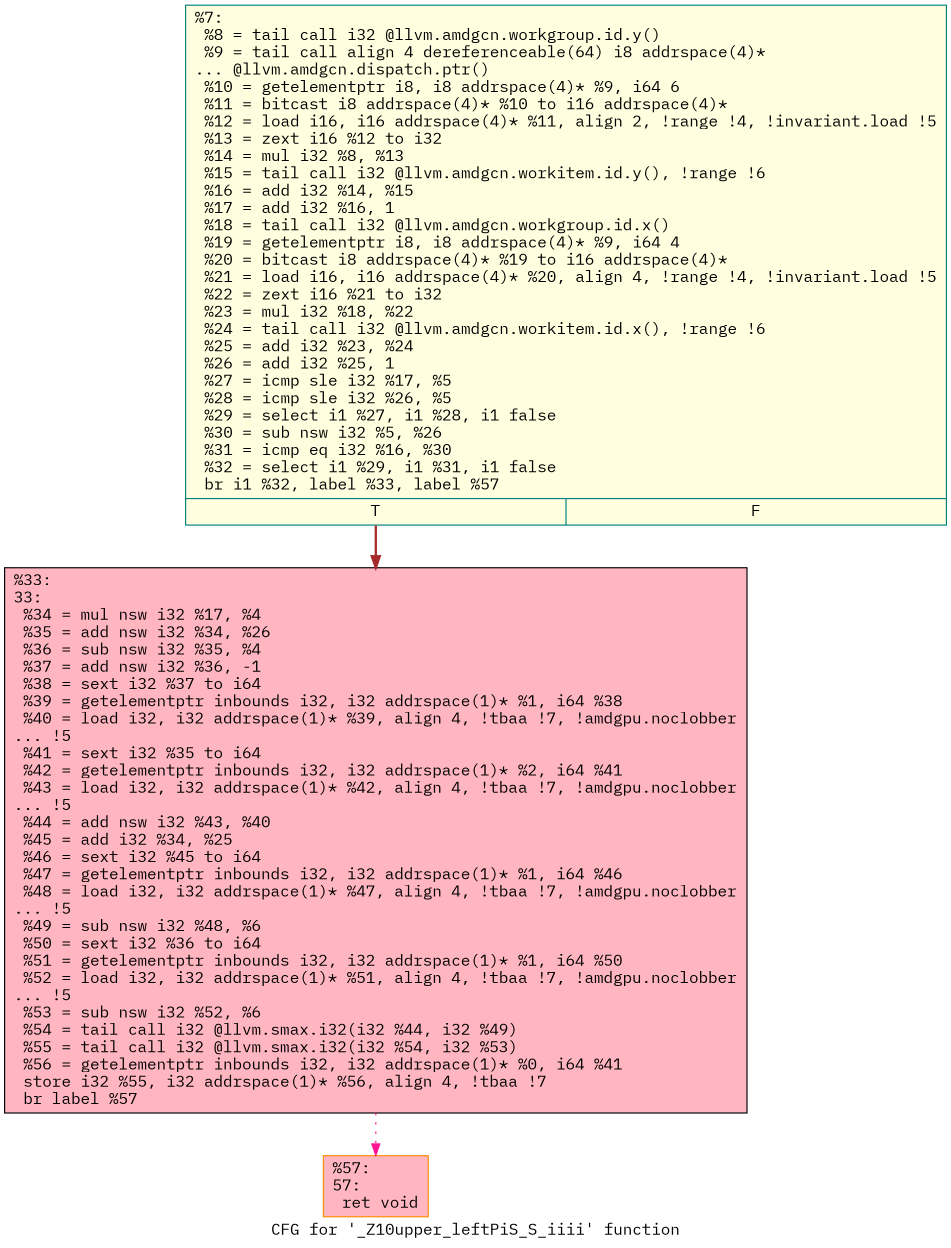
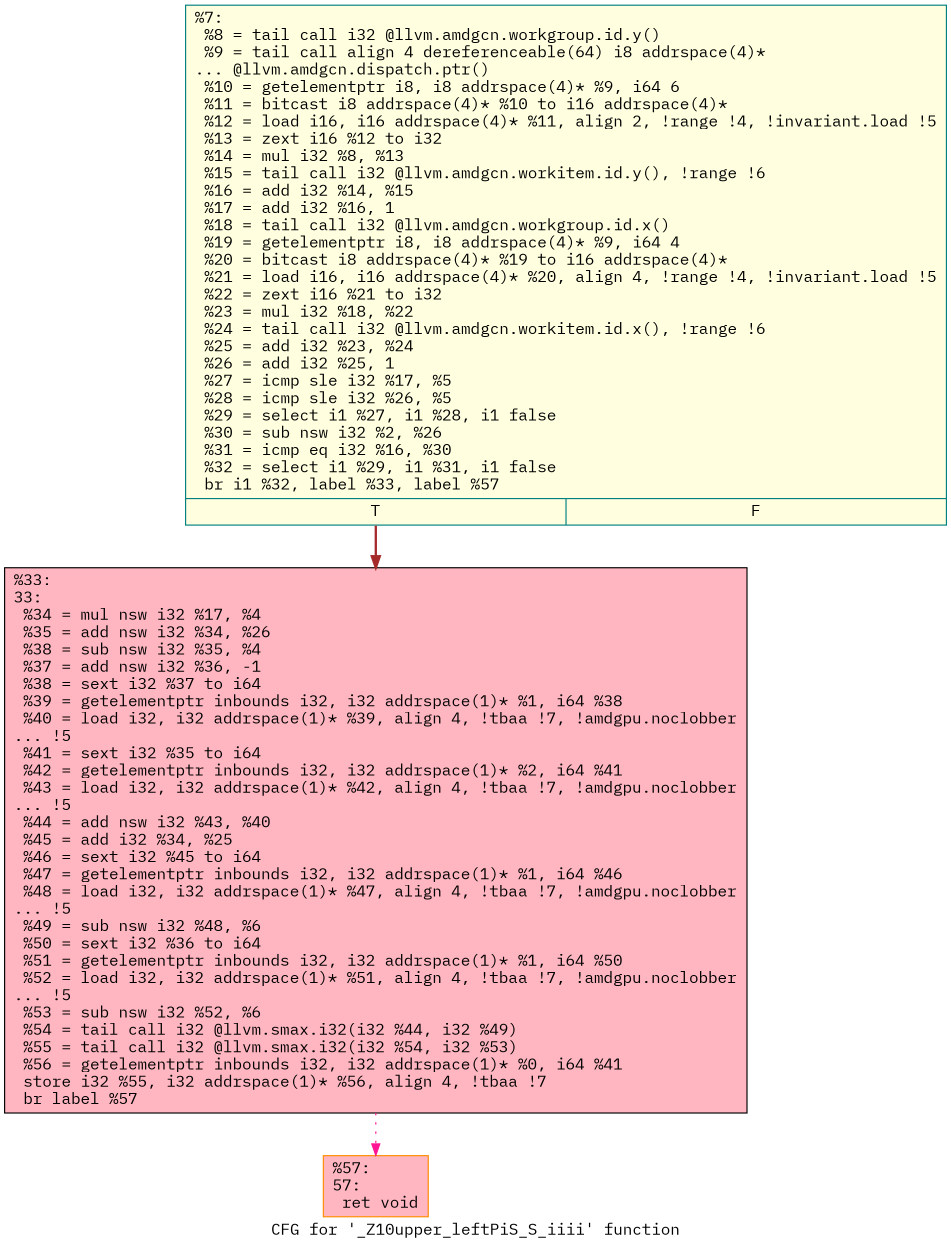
(319, 433) -> (319, 433)
(138, 650) -> (138, 650)
